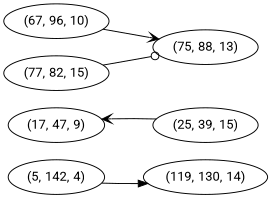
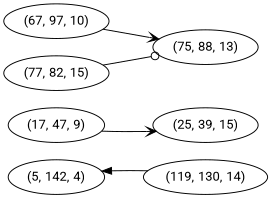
(56, 21) -> (56, 21)
(134, 119) -> (124, 132)
(120, 184) -> (130, 171)
